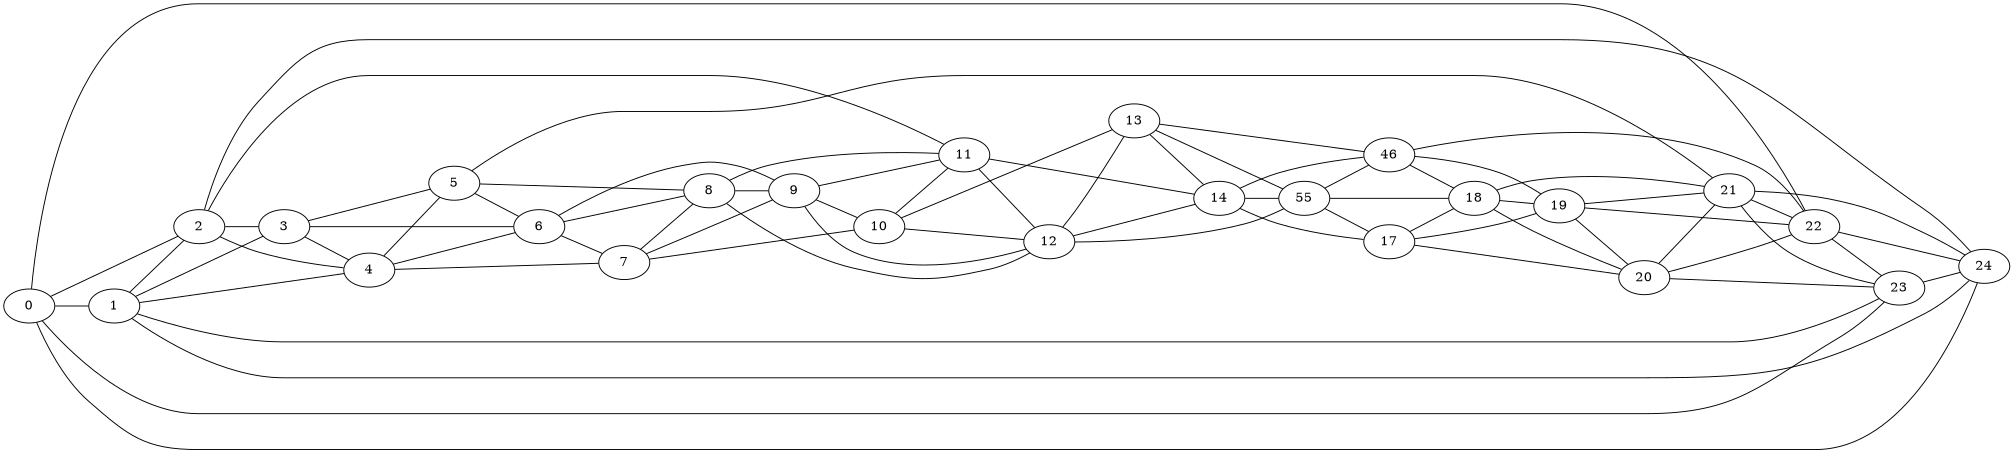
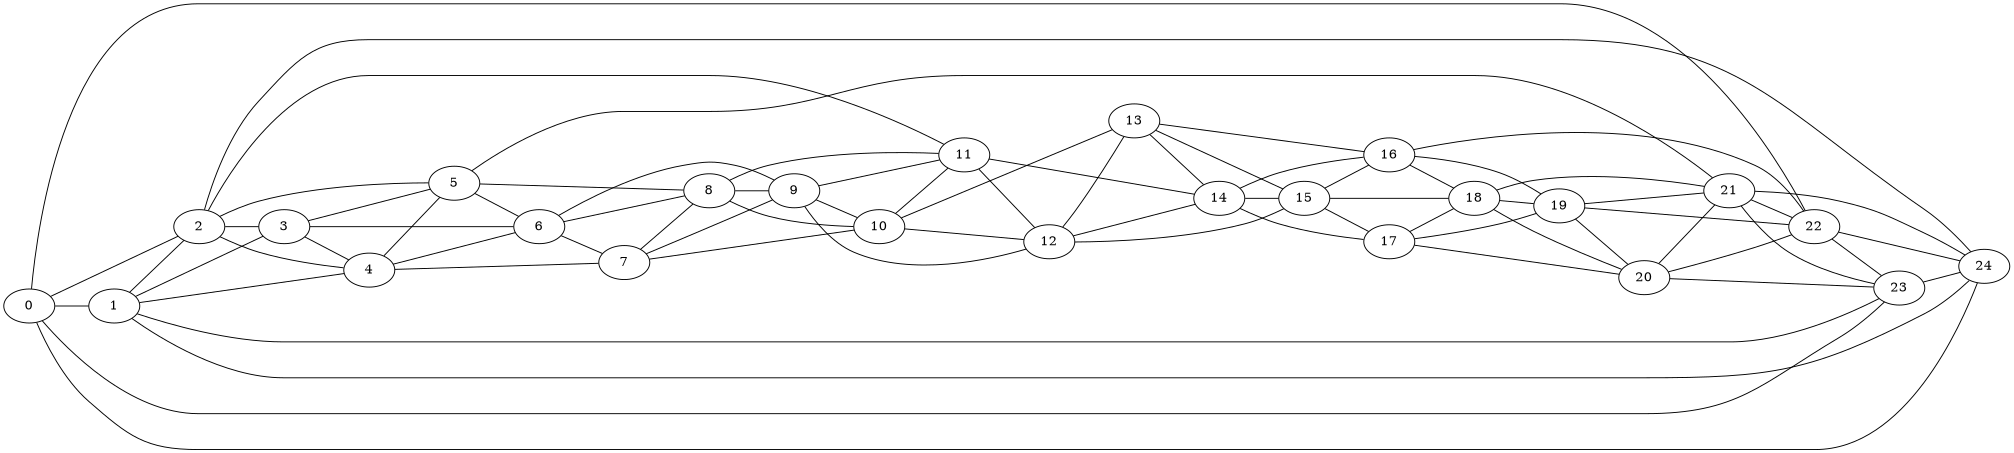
(1389, 155) -> (1389, 155)
none -> (322, 189)
(1304, 198) -> (1304, 198)
(872, 272) -> (790, 221)
